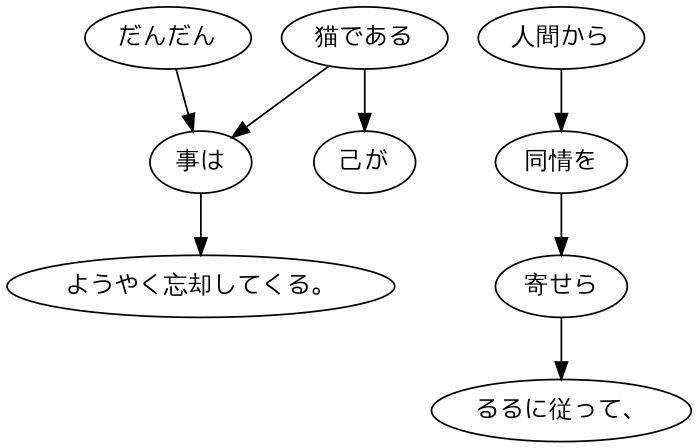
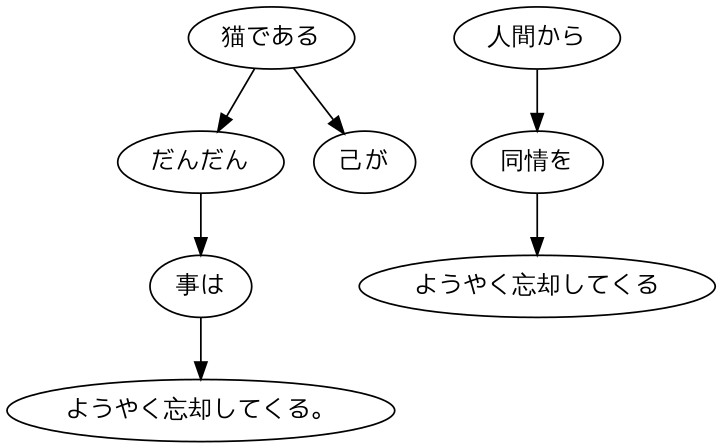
(287, 97) -> (241, 93)
(561, 286) -> (537, 286)
(561, 411) -> none
